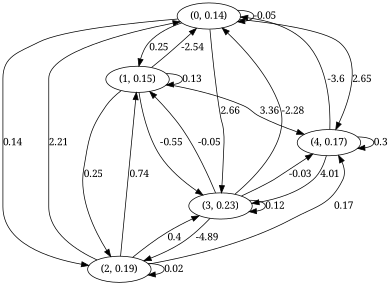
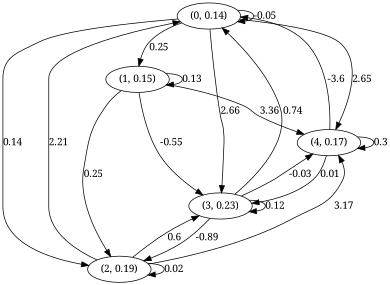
(172, 51) -> none
(293, 111) -> (293, 111)
(190, 142) -> none
(330, 174) -> (330, 174)
(128, 178) -> none
(344, 206) -> (344, 206)
(174, 238) -> (174, 238)
(207, 238) -> (207, 238)
